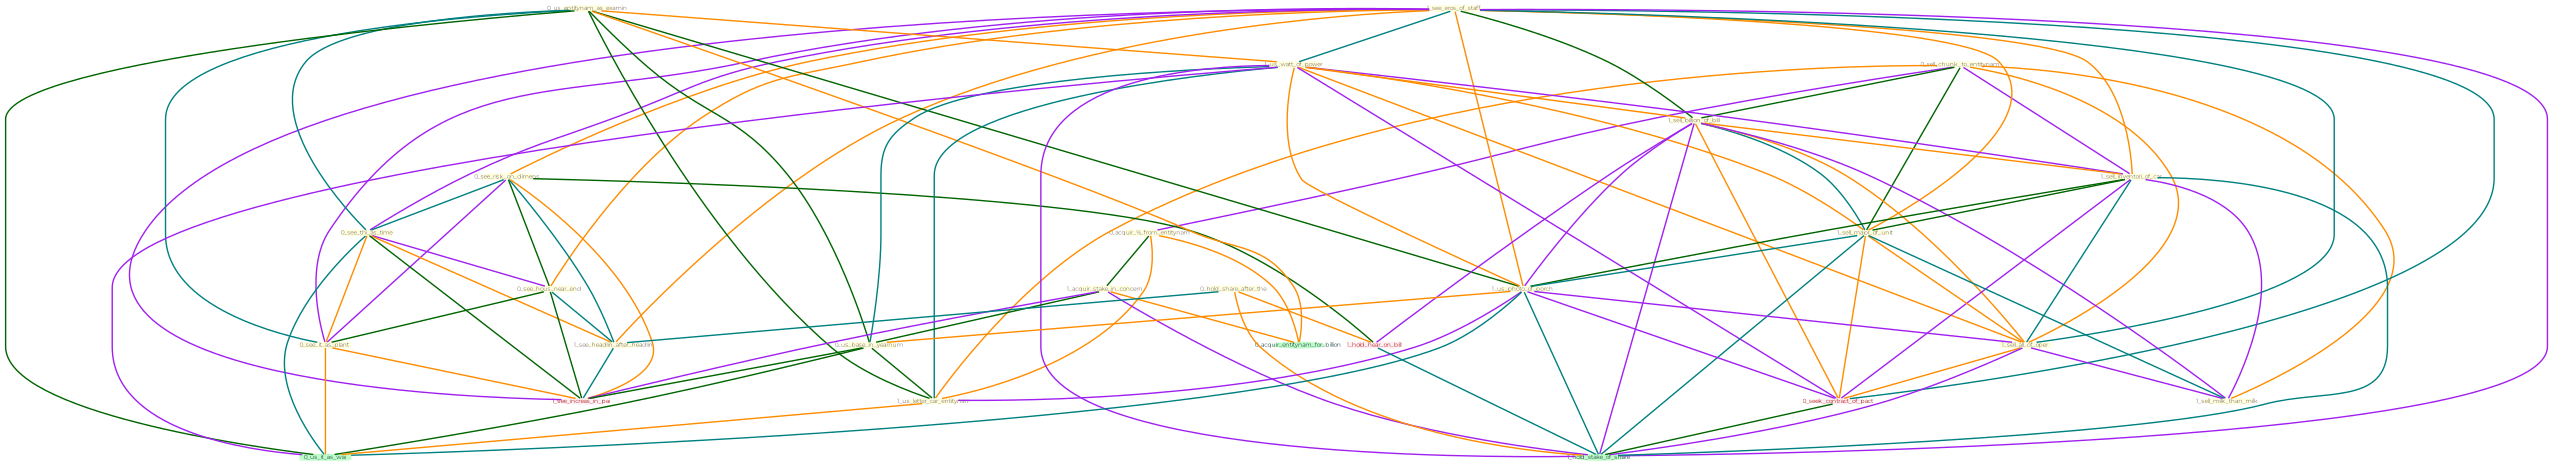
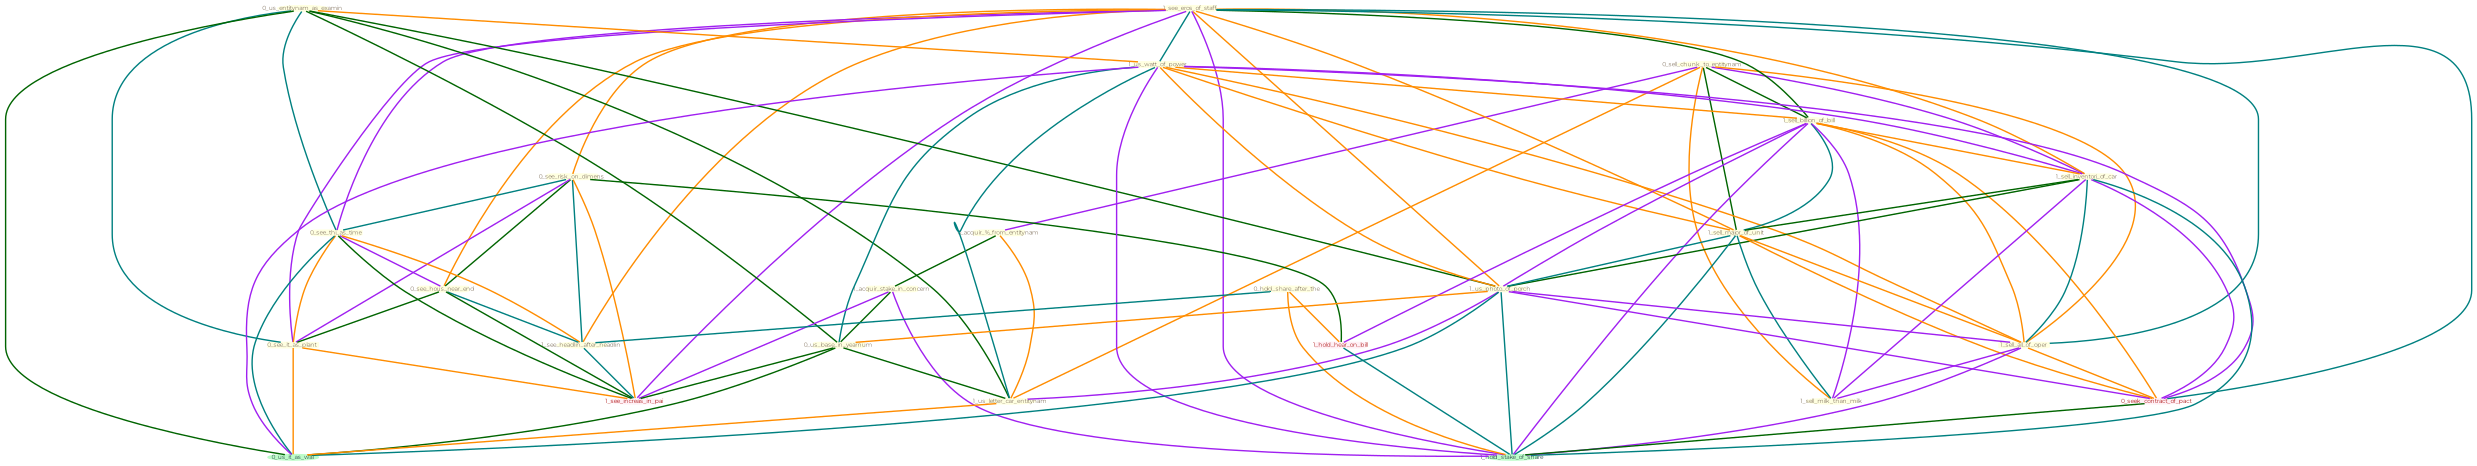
(1299, 345) -> none
(325, 457) -> (293, 457)
